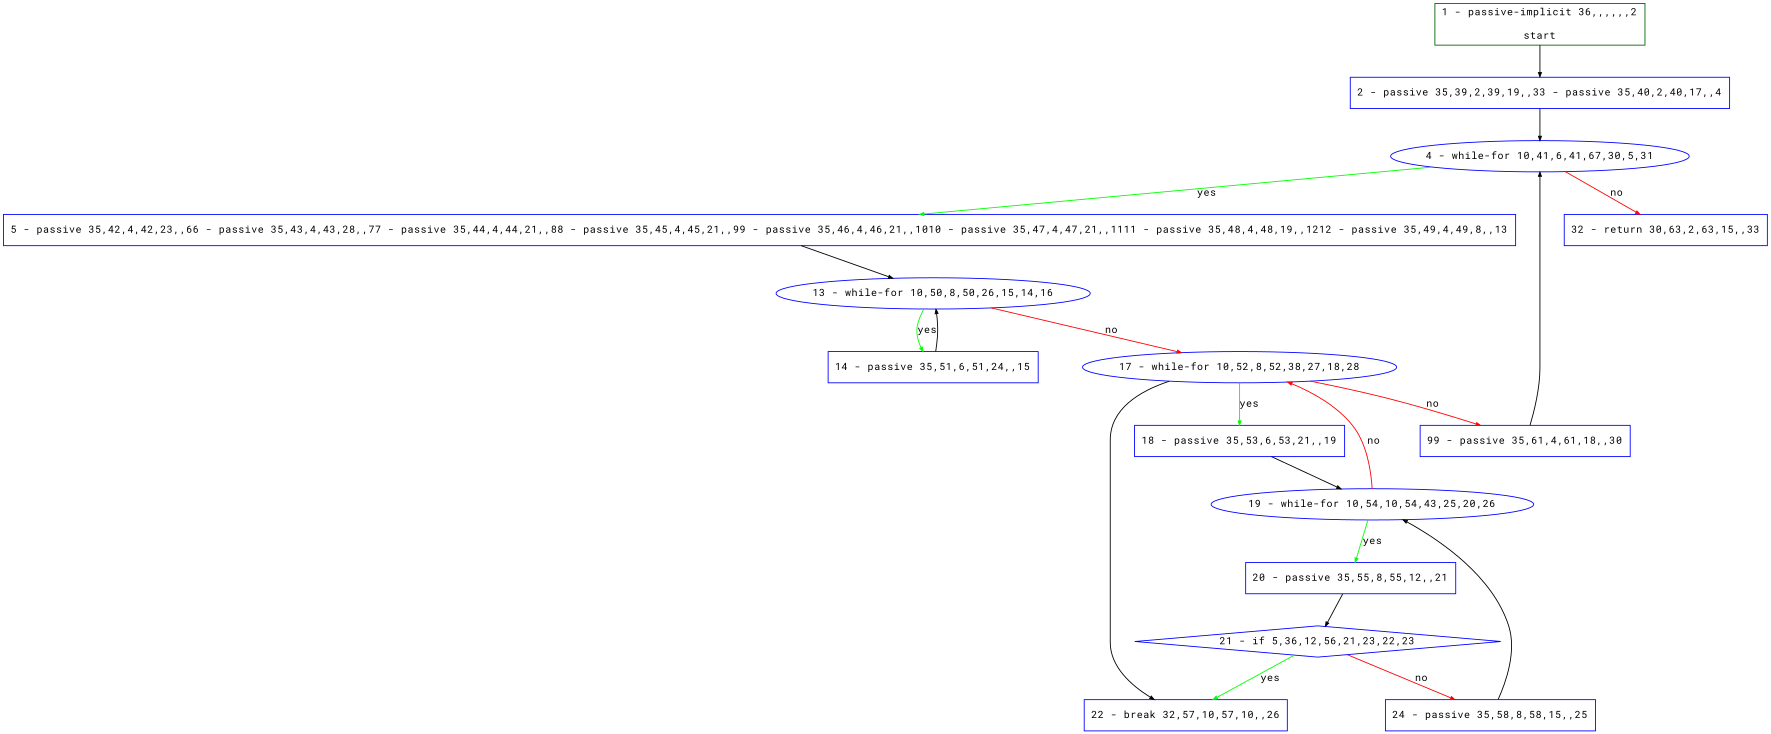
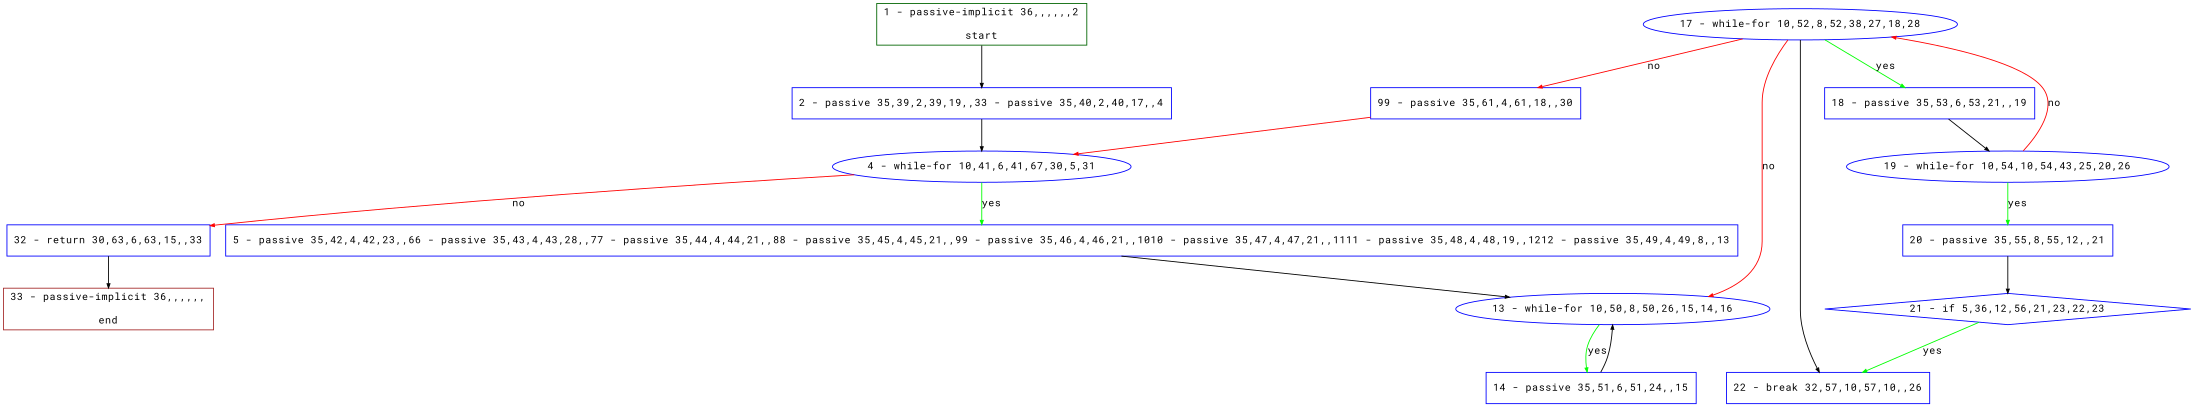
(1666, 230) -> (109, 240)
(1540, 301) -> (1224, 136)
none -> (109, 309)
(1084, 330) -> (1762, 177)
(1490, 715) -> none
